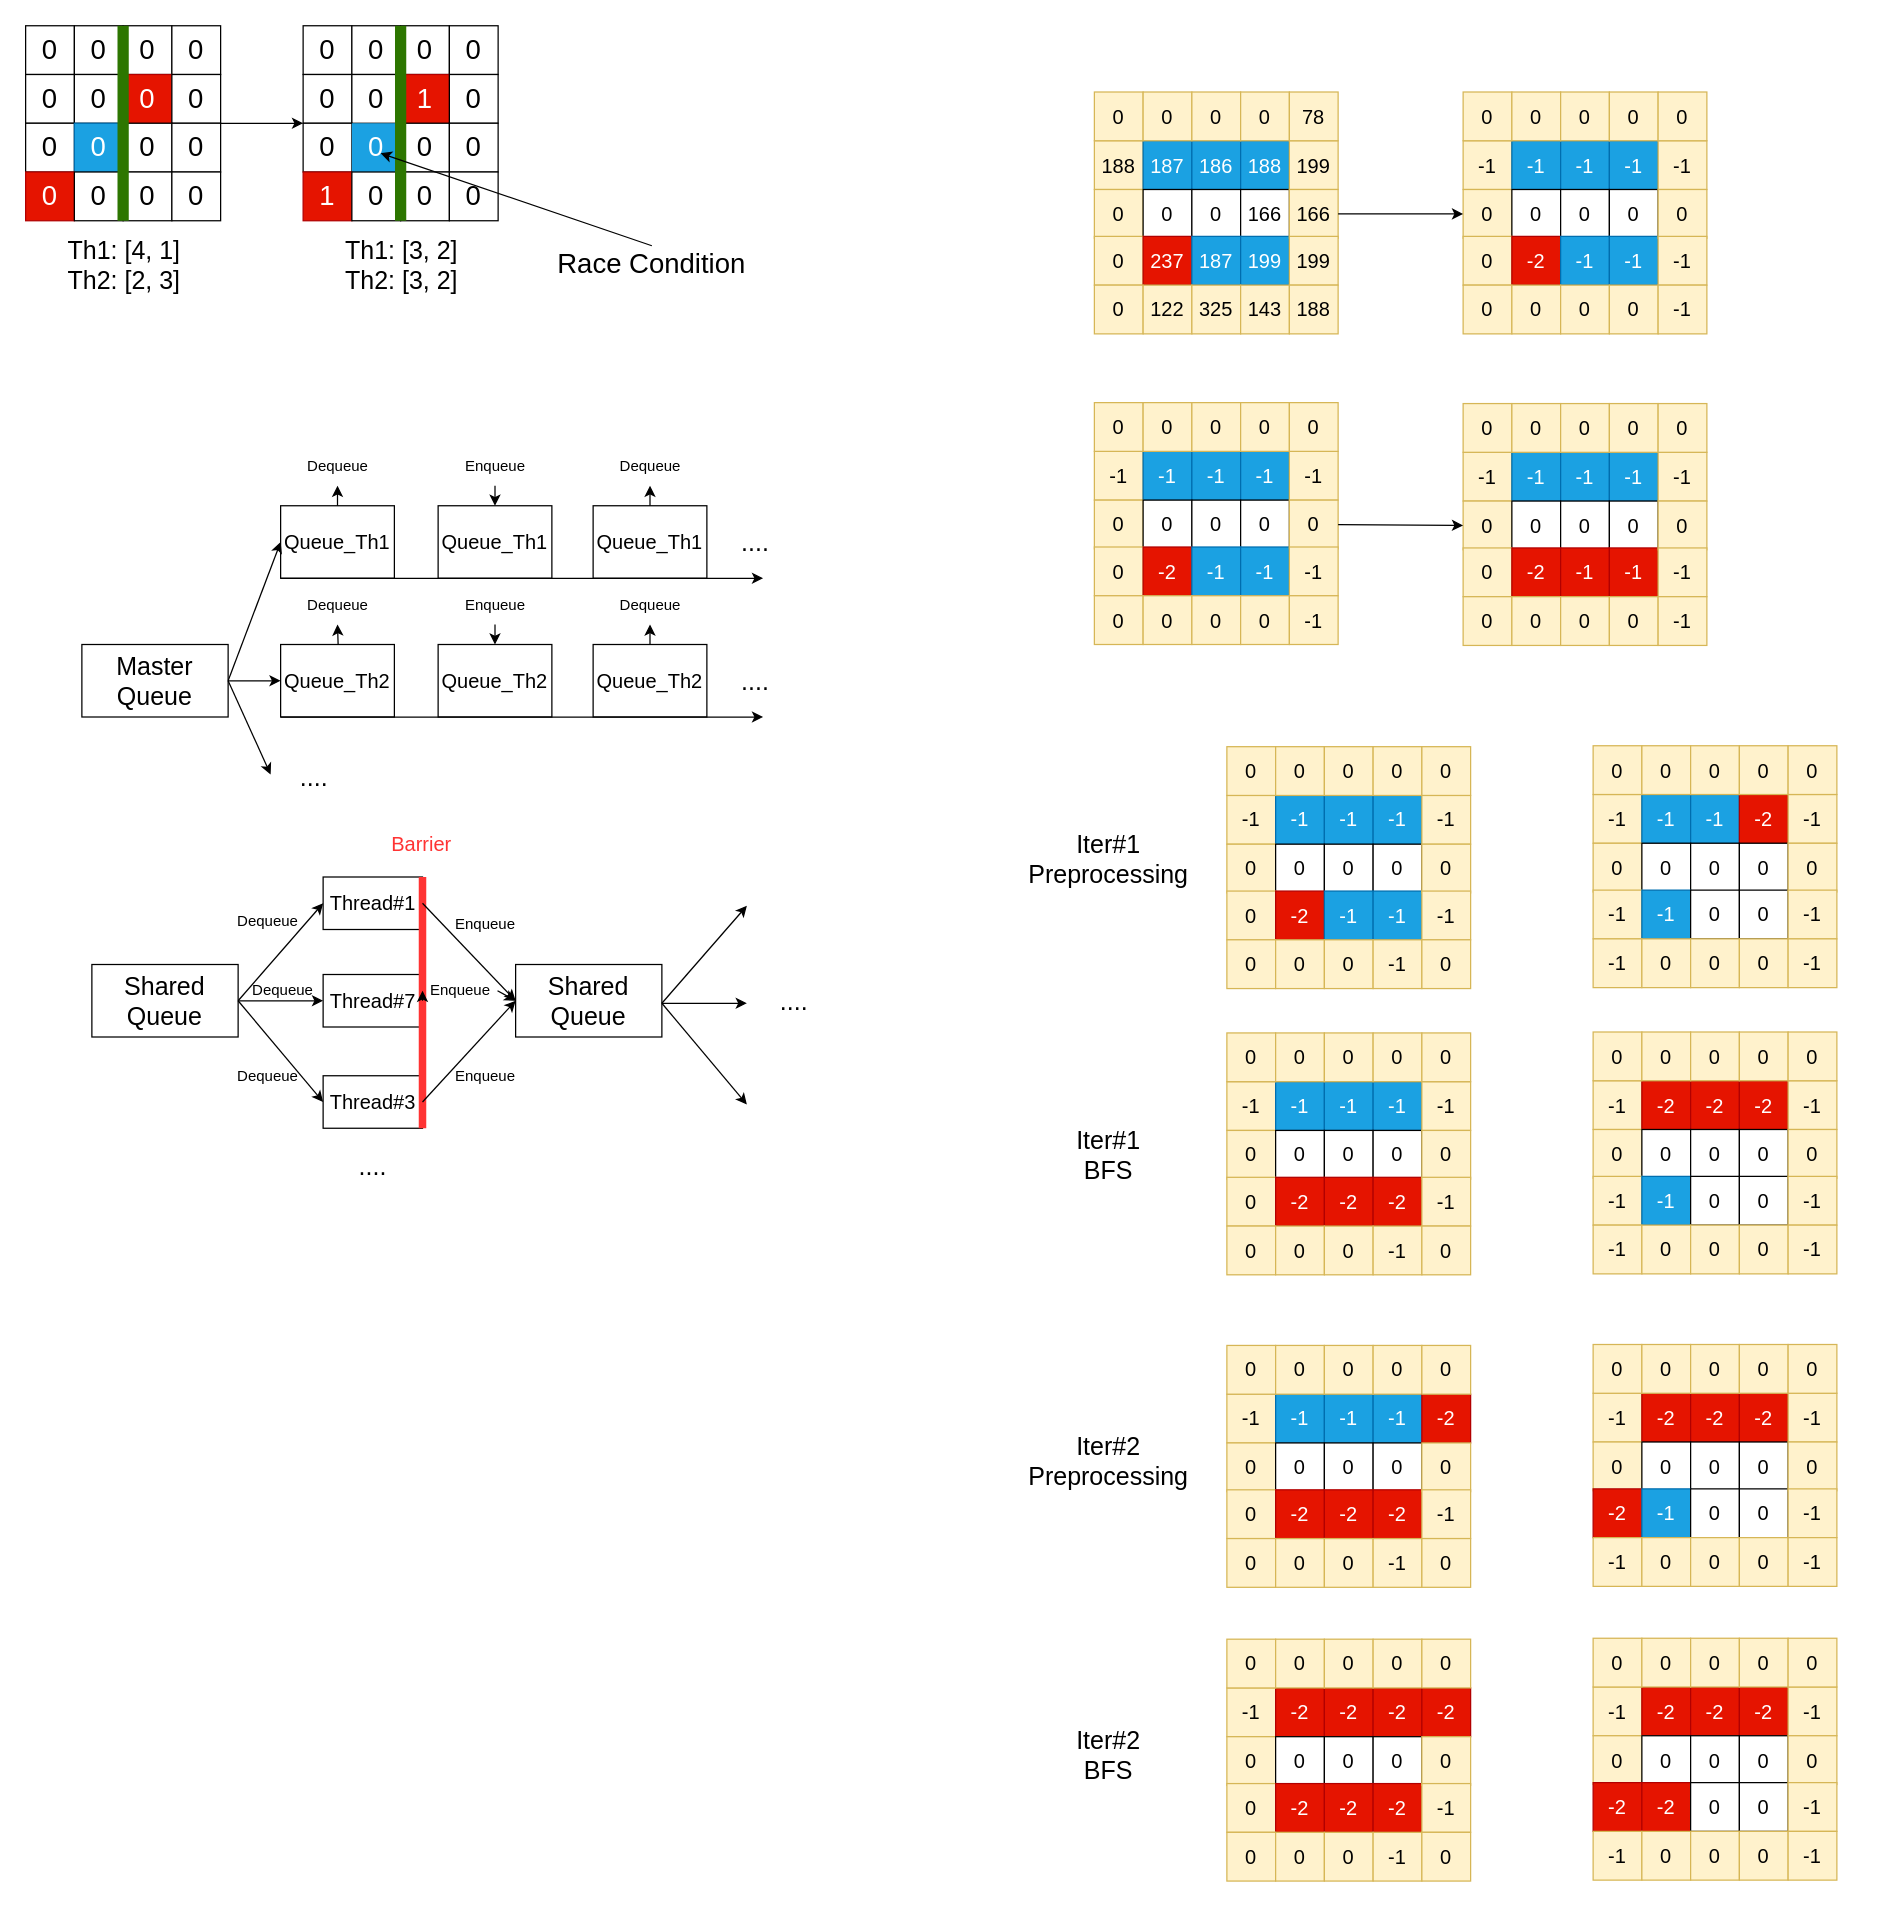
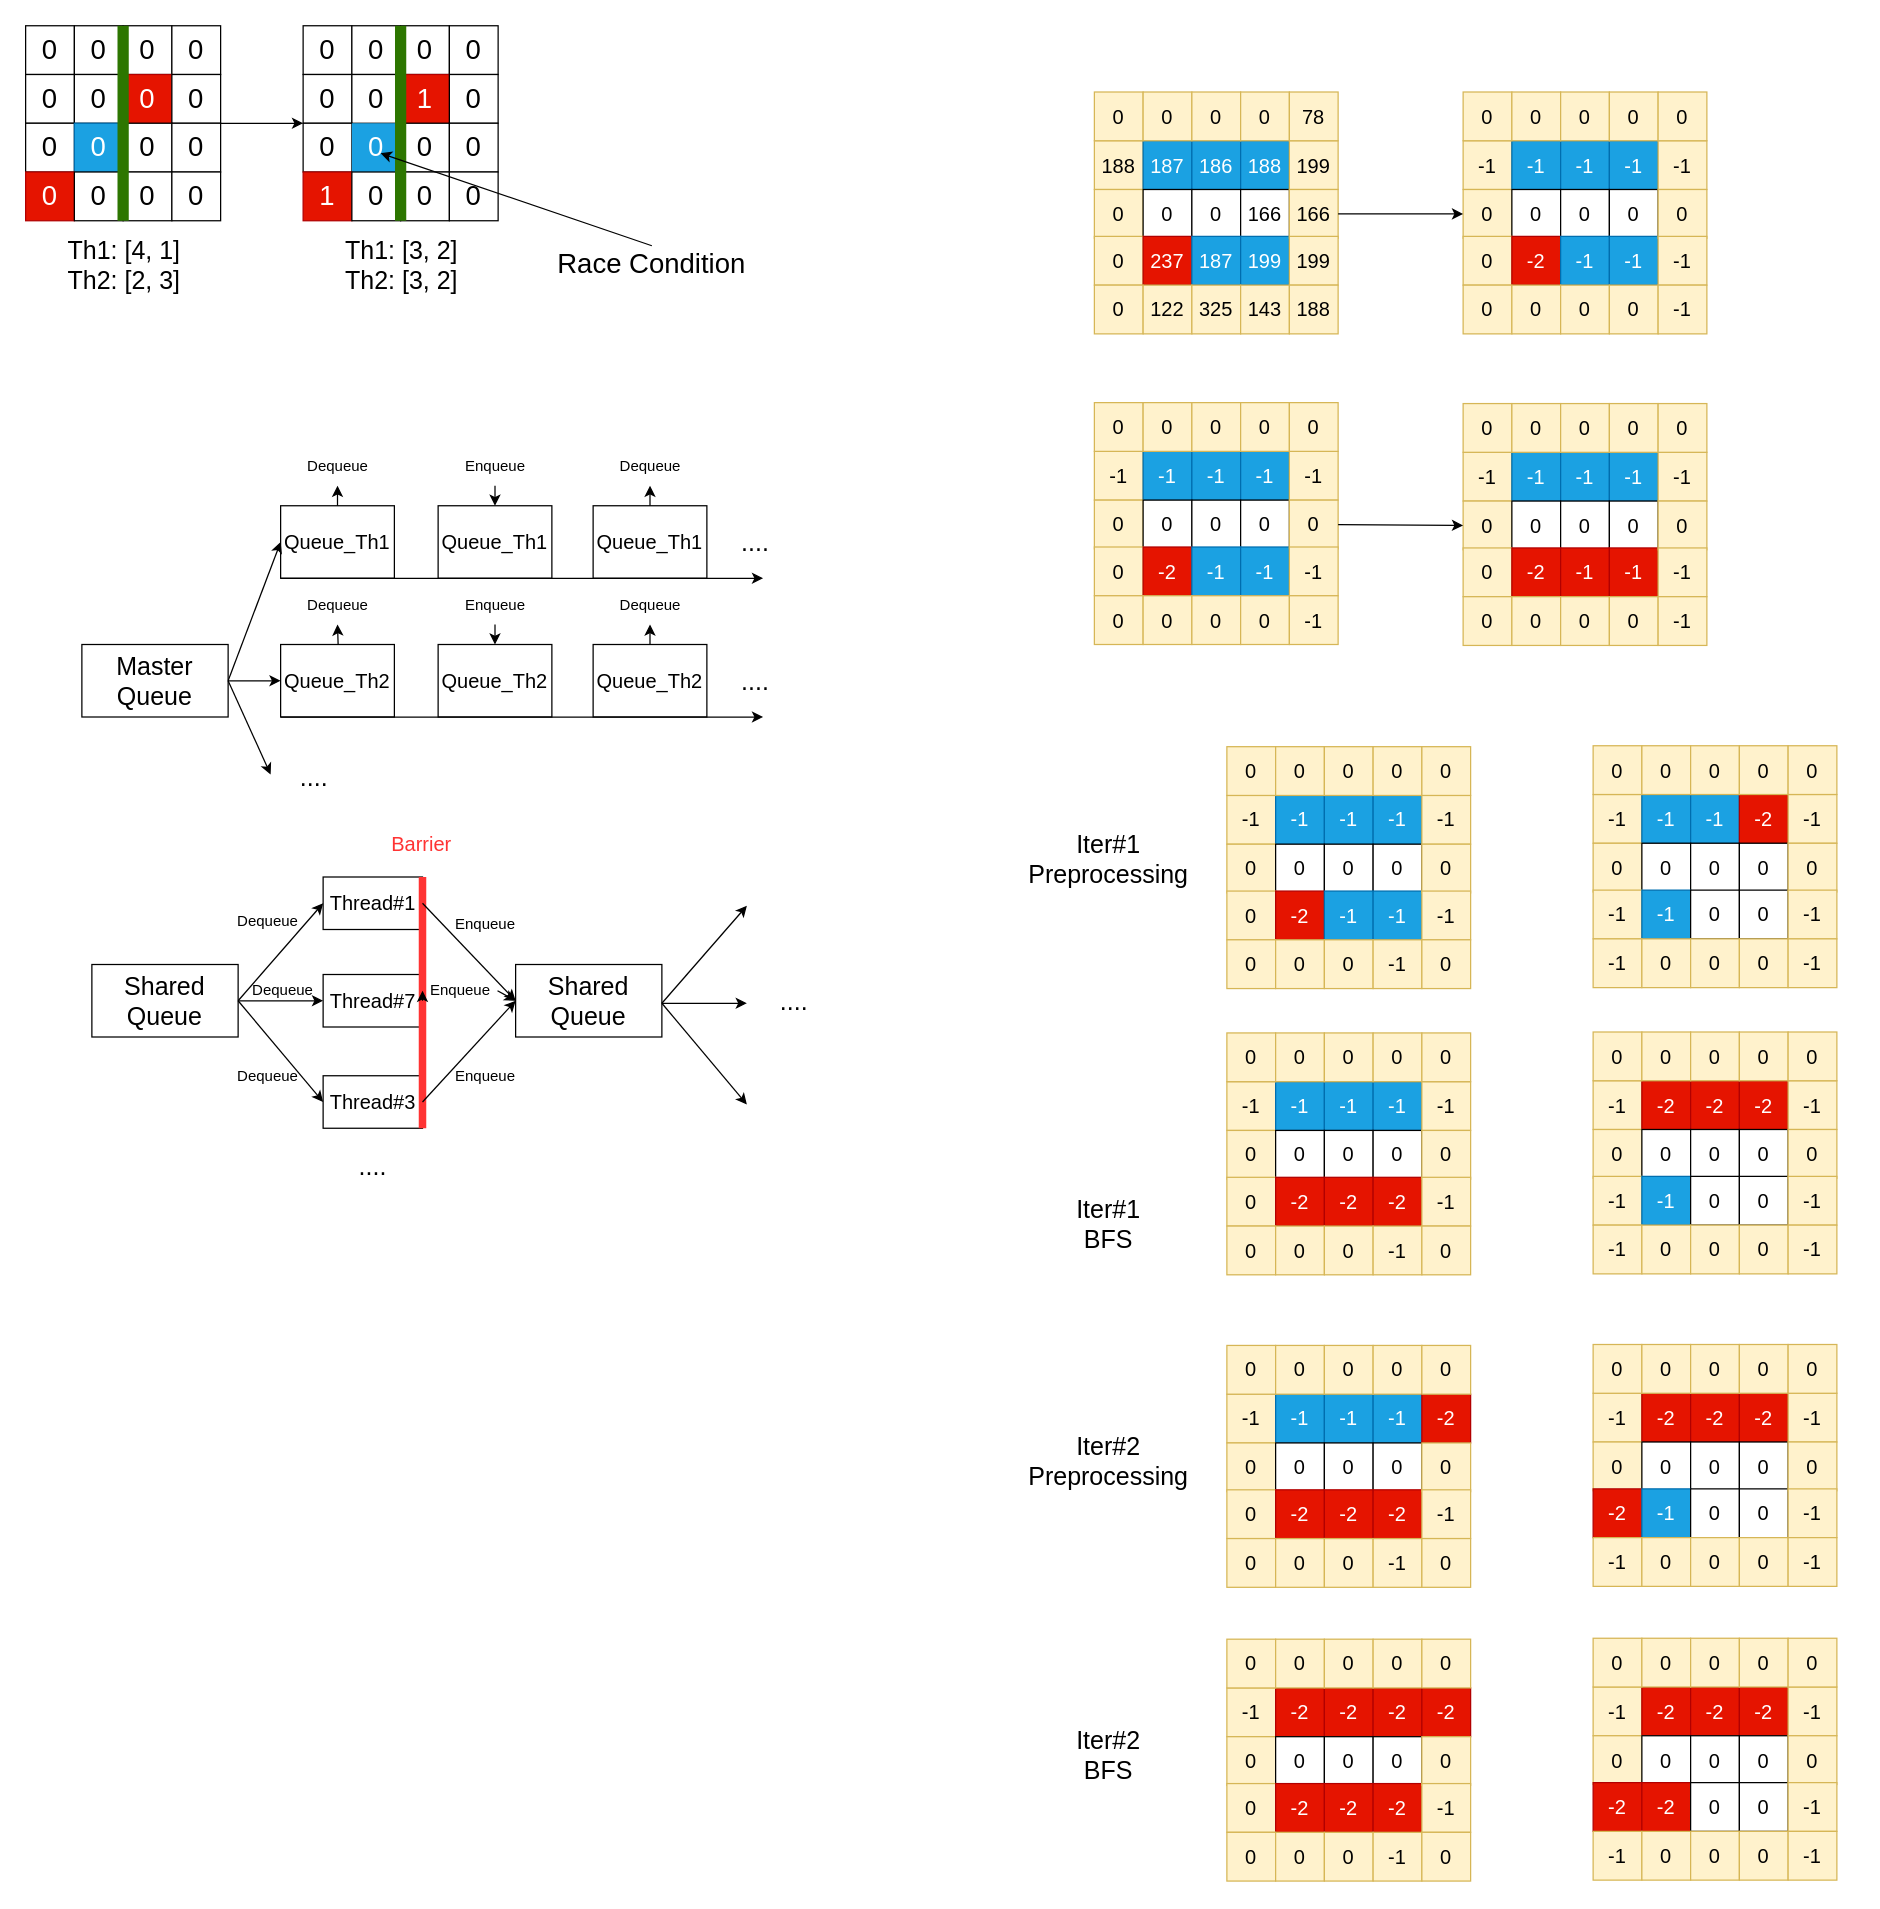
(1109, 1154) -> (1109, 1223)
